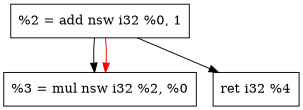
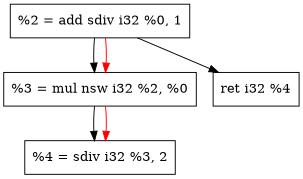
(100, 21) -> (100, 21)
none -> (100, 158)
